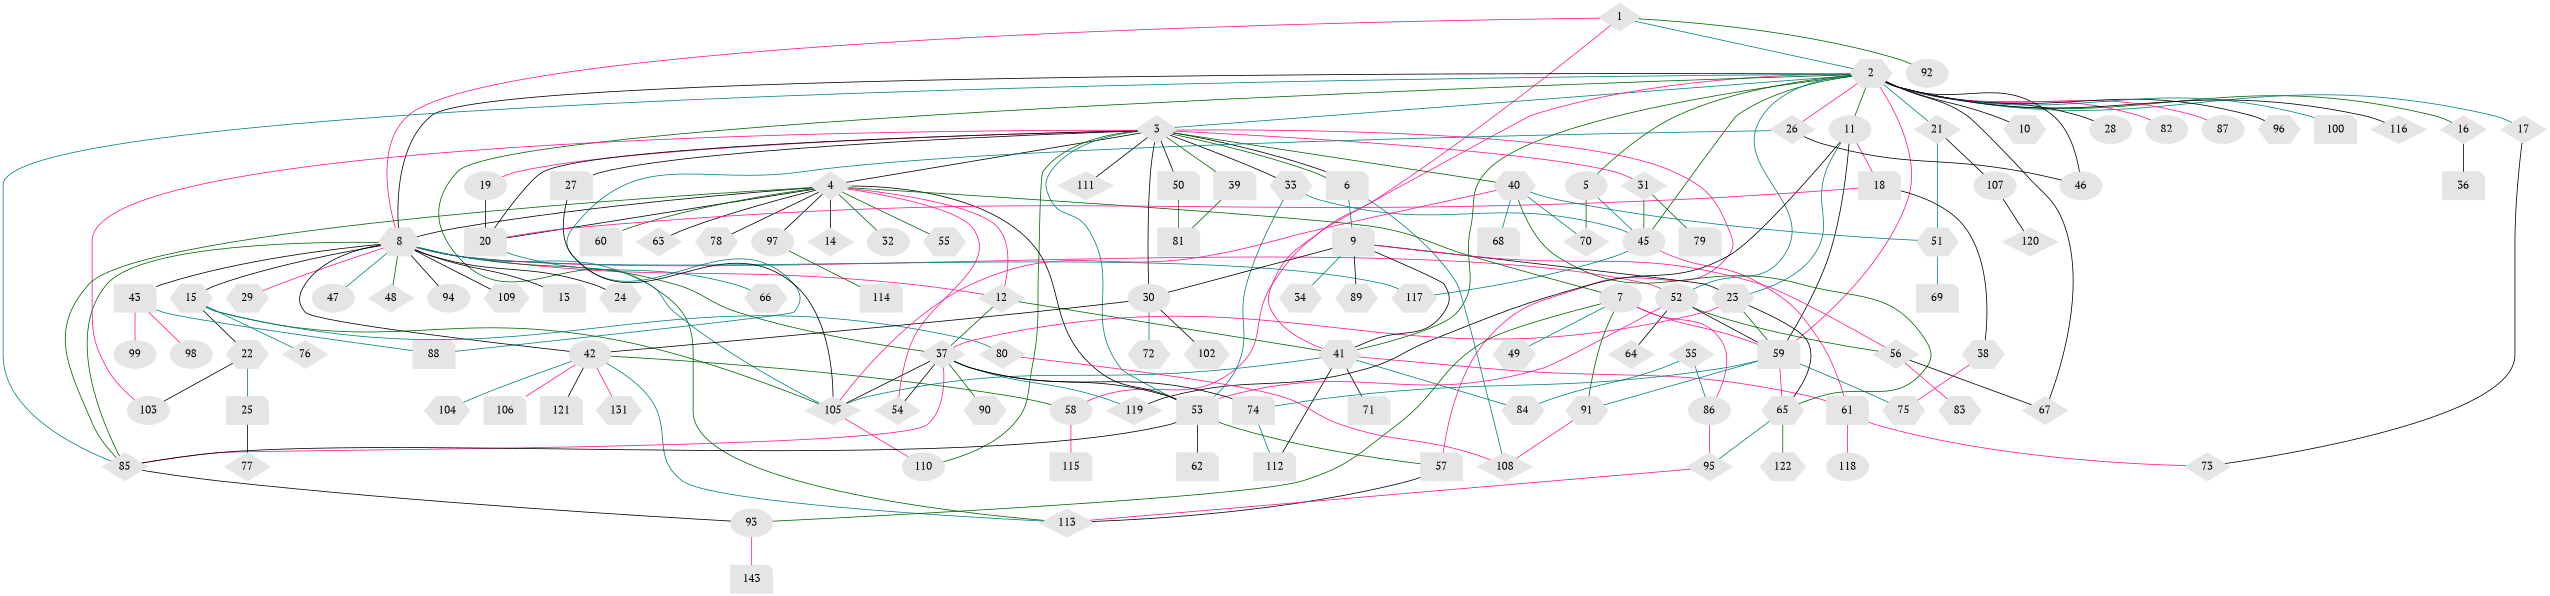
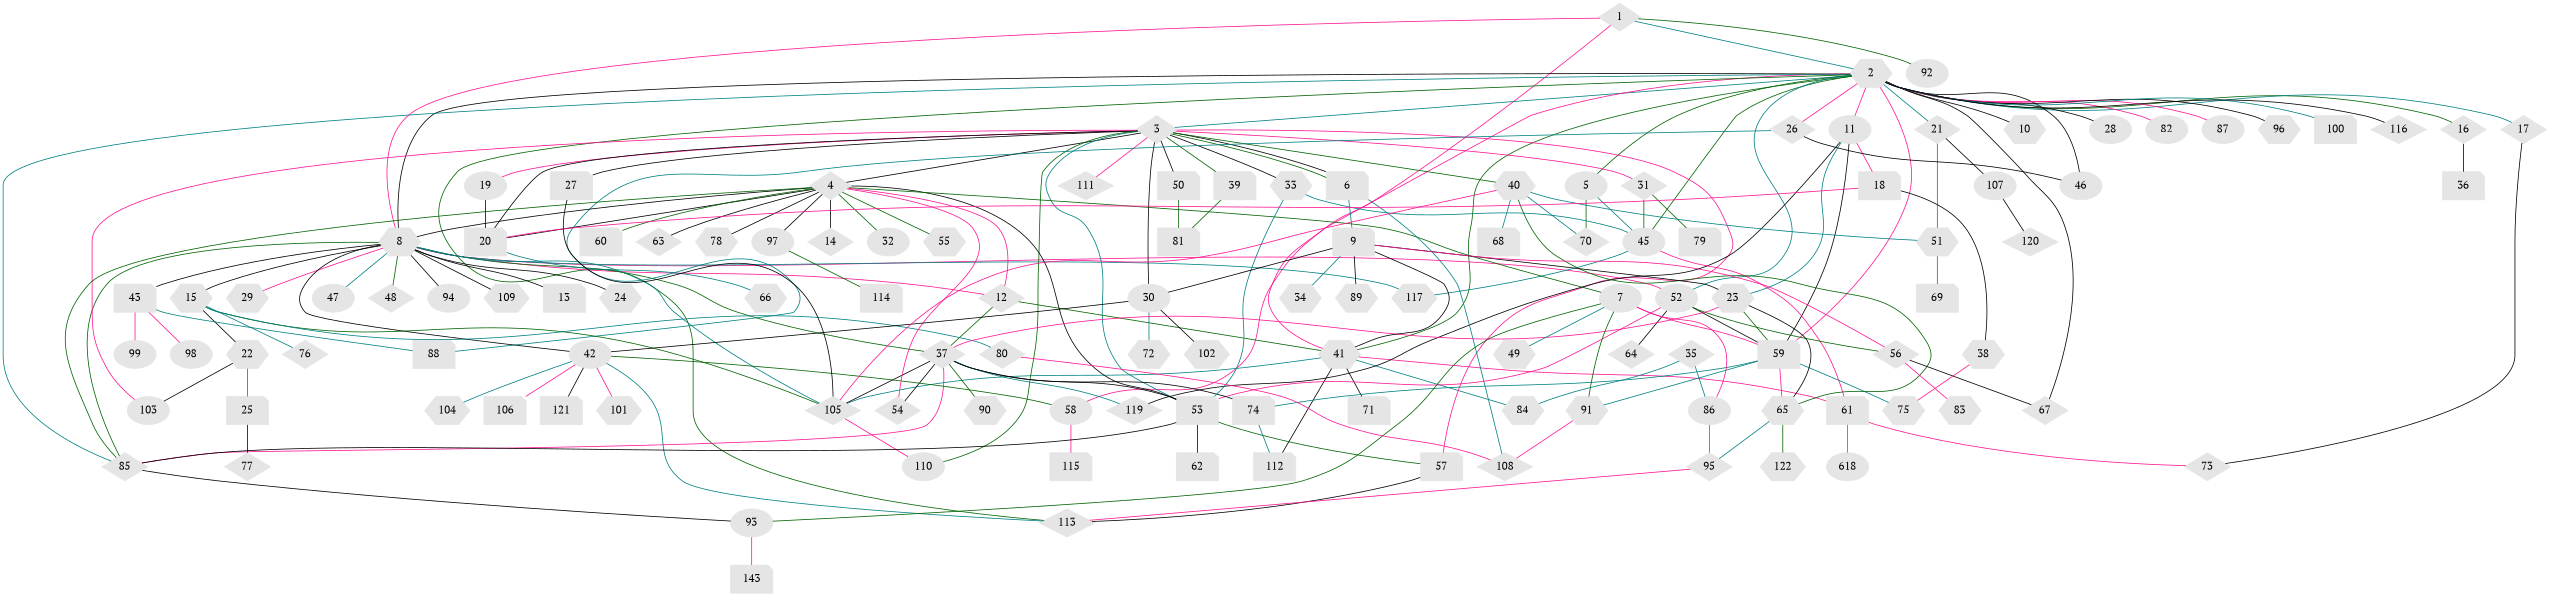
(1860, 102) -> (1860, 102)
(1122, 157) -> (1122, 157)
(619, 411) -> (619, 411)
(1848, 467) -> (1848, 467)
